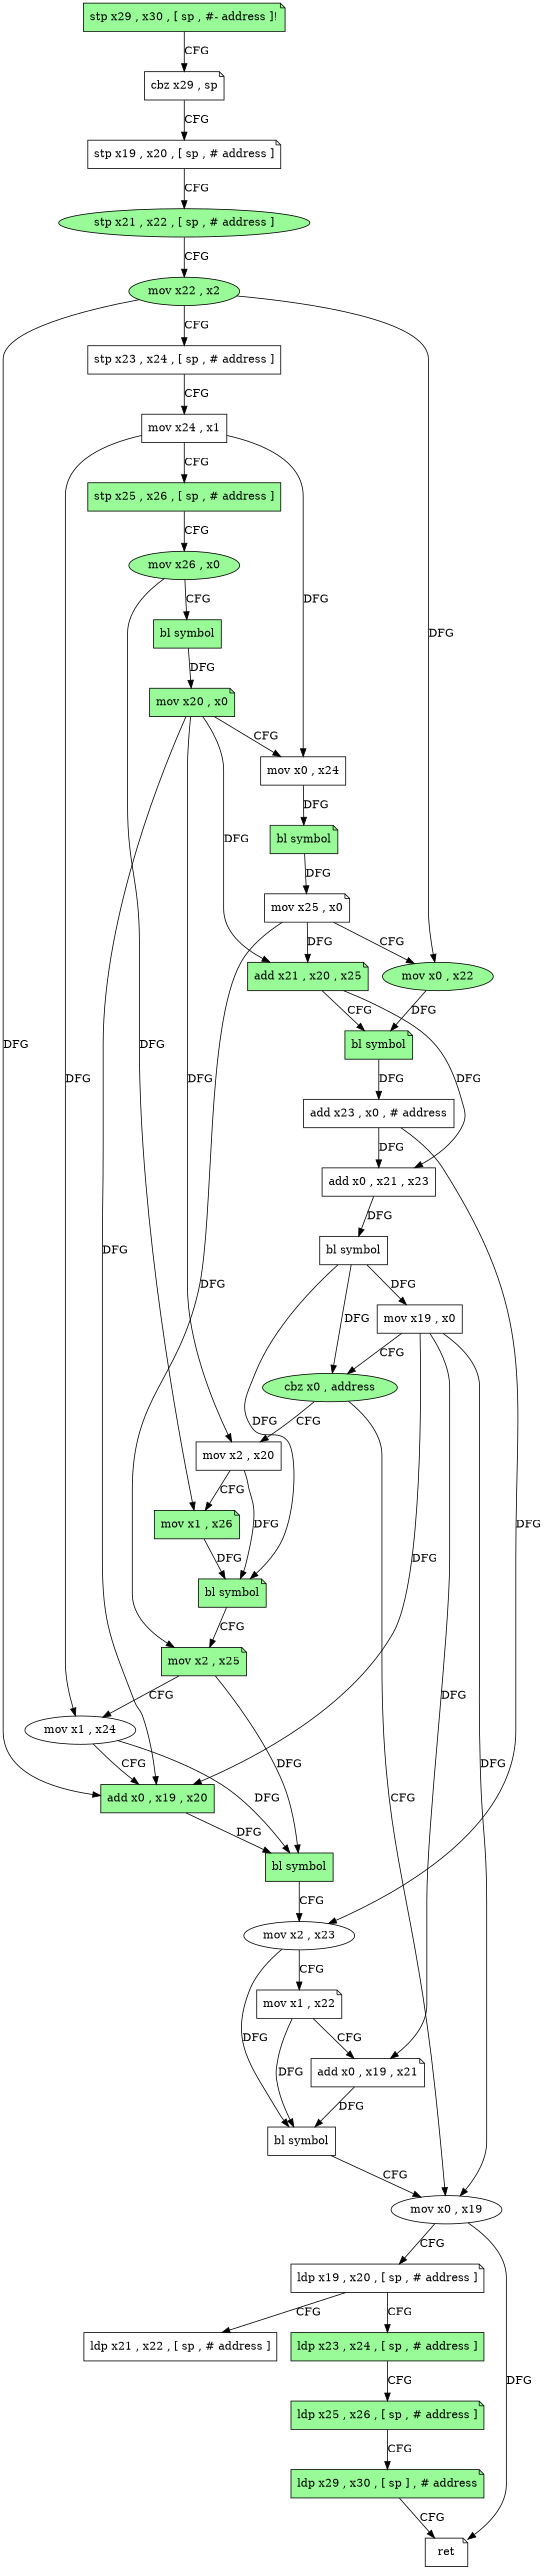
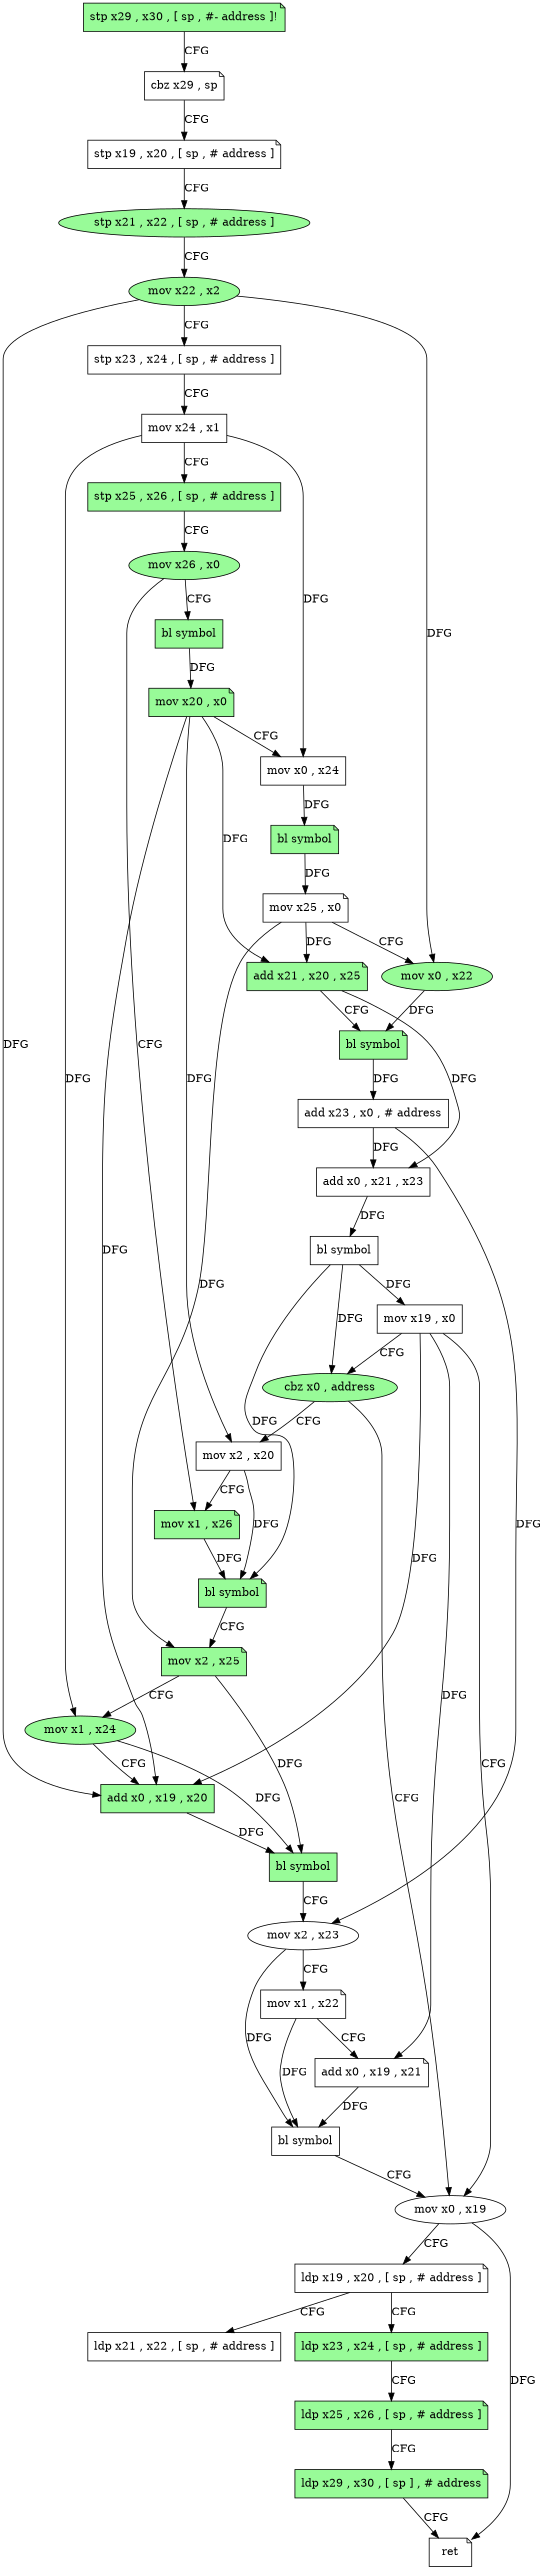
(152, 1045) -> (150, 1045)
(80, 1730) -> (80, 1730)
(493, 1764) -> (494, 1764)
